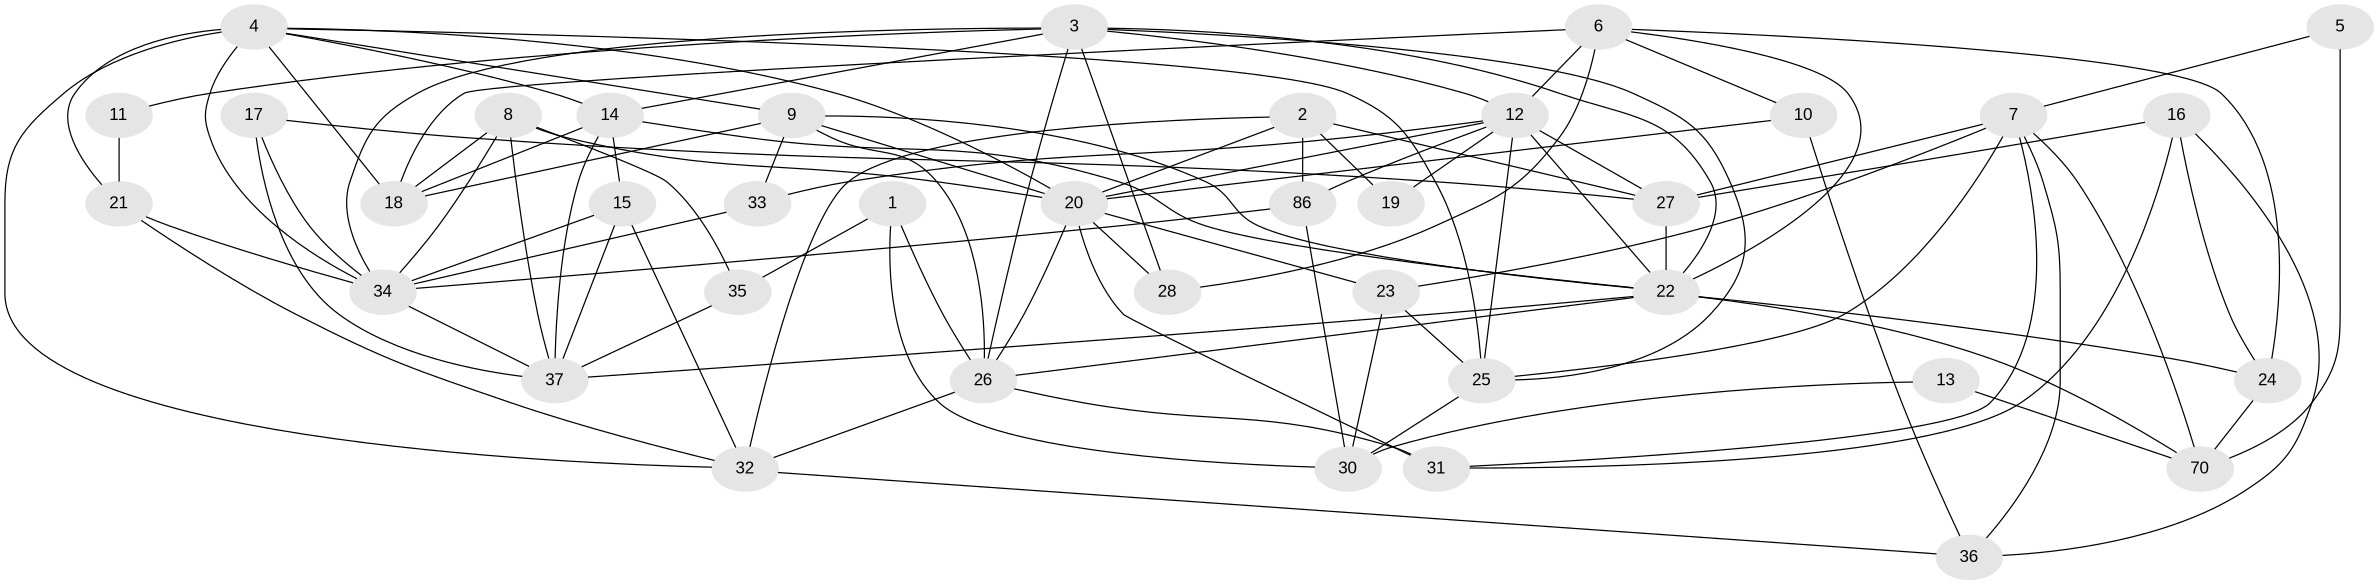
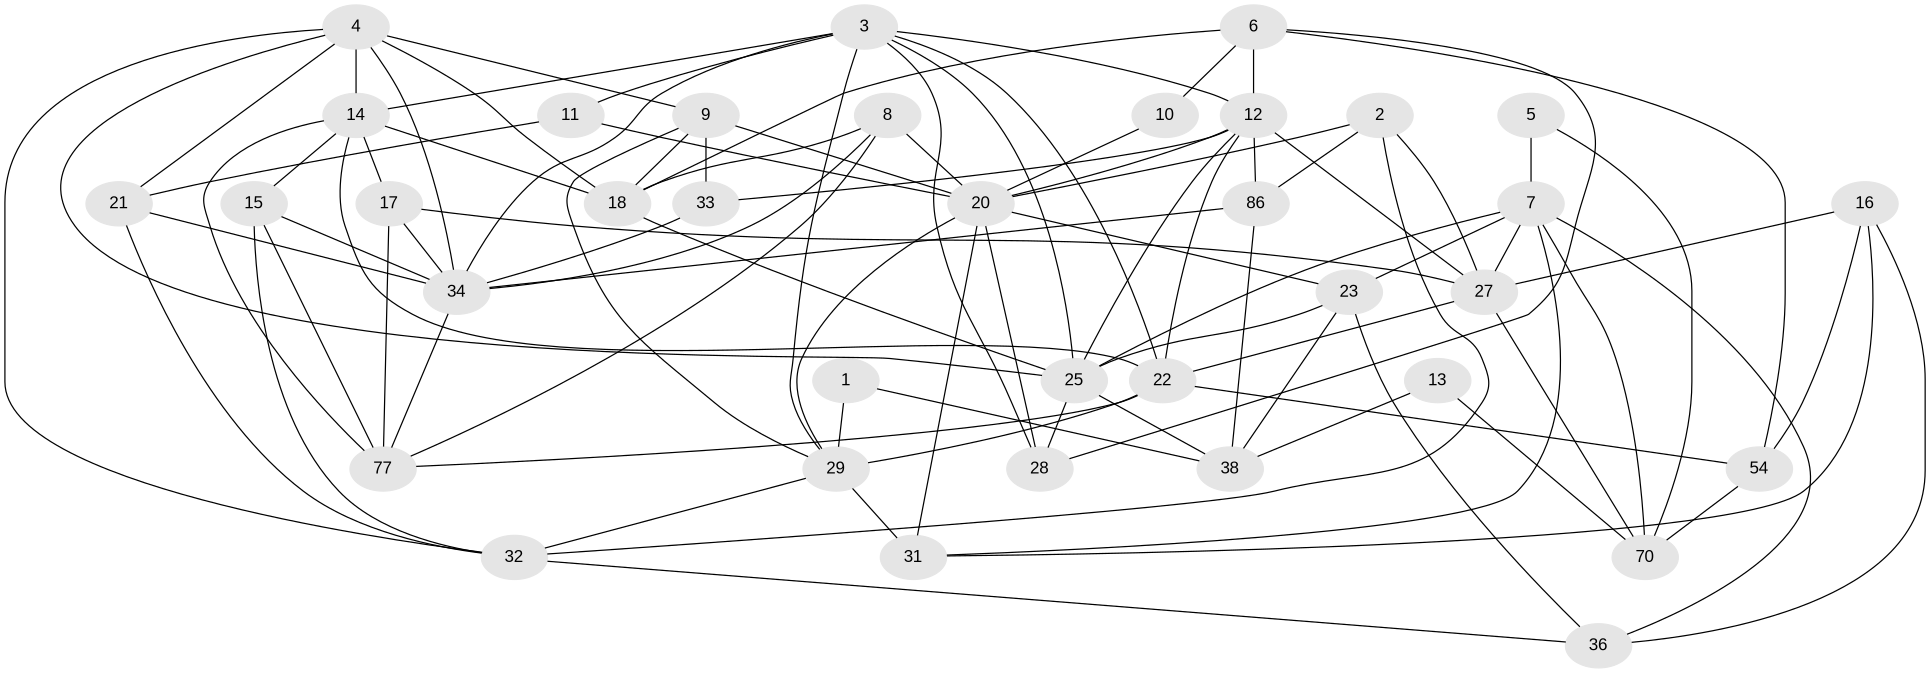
(680, 60) -> (784, 163)
(1857, 113) -> none
none -> (373, 159)
(1230, 201) -> none
(1391, 204) -> none
(738, 292) -> none
none -> (833, 294)
(1878, 339) -> (1450, 483)
(1948, 345) -> (1565, 425)
(555, 381) -> (383, 469)
(983, 381) -> (836, 469)
(2268, 381) -> (1759, 469)
none -> (1053, 436)
(1348, 469) -> (1230, 469)
